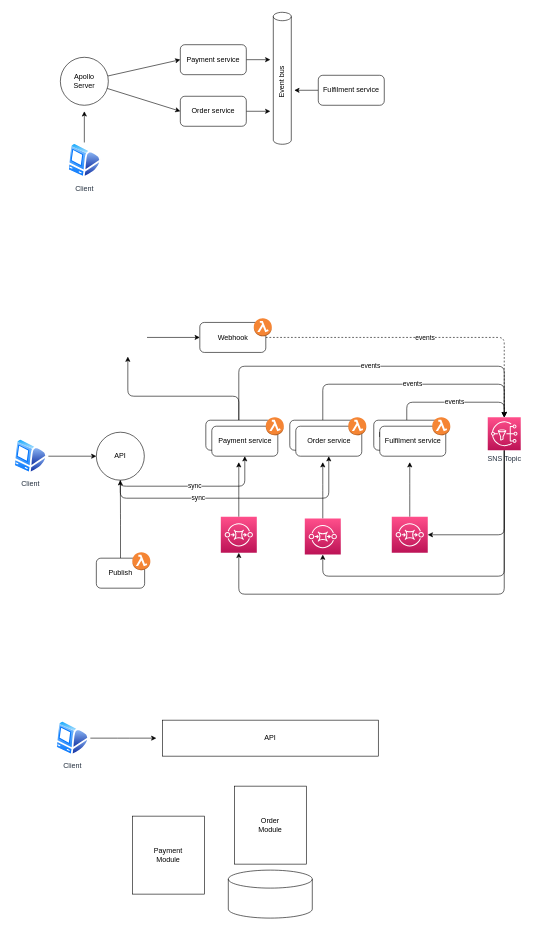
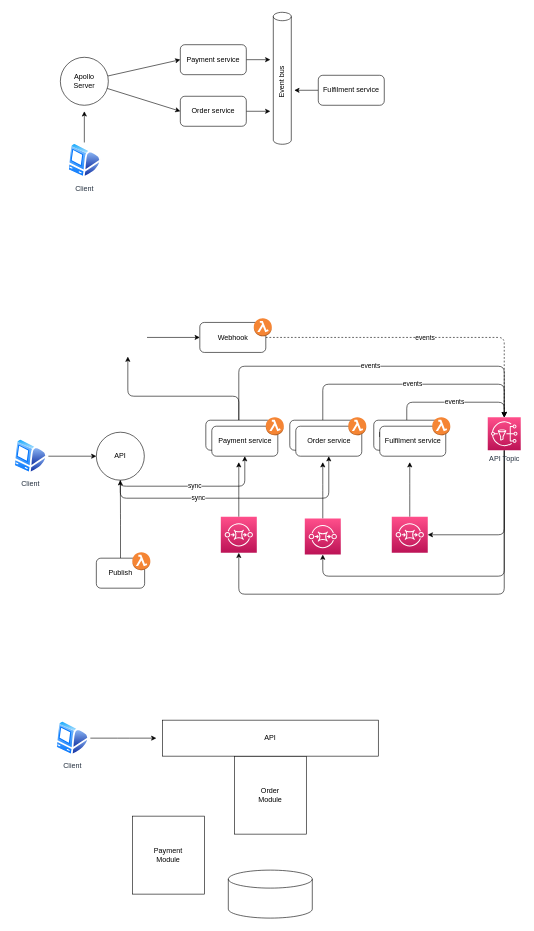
(505, 459) -> (505, 459)
(270, 825) -> (270, 795)
